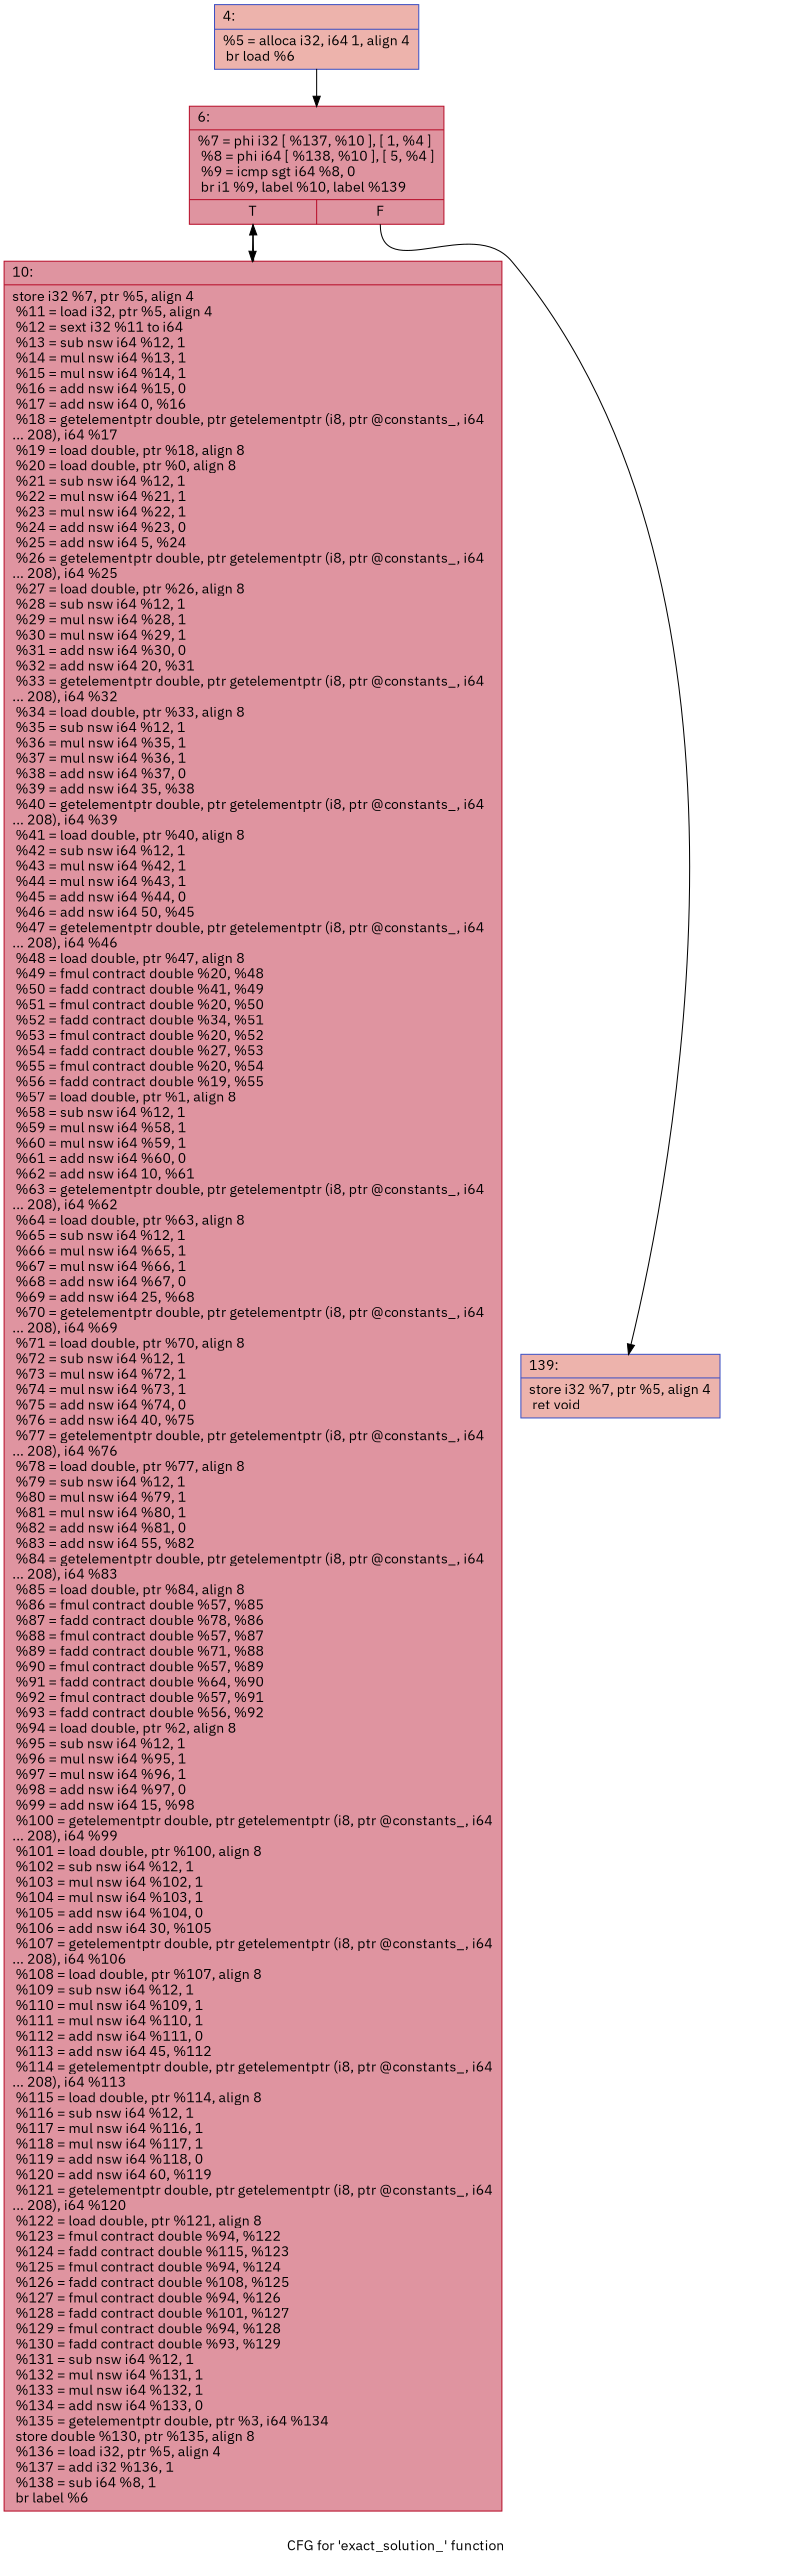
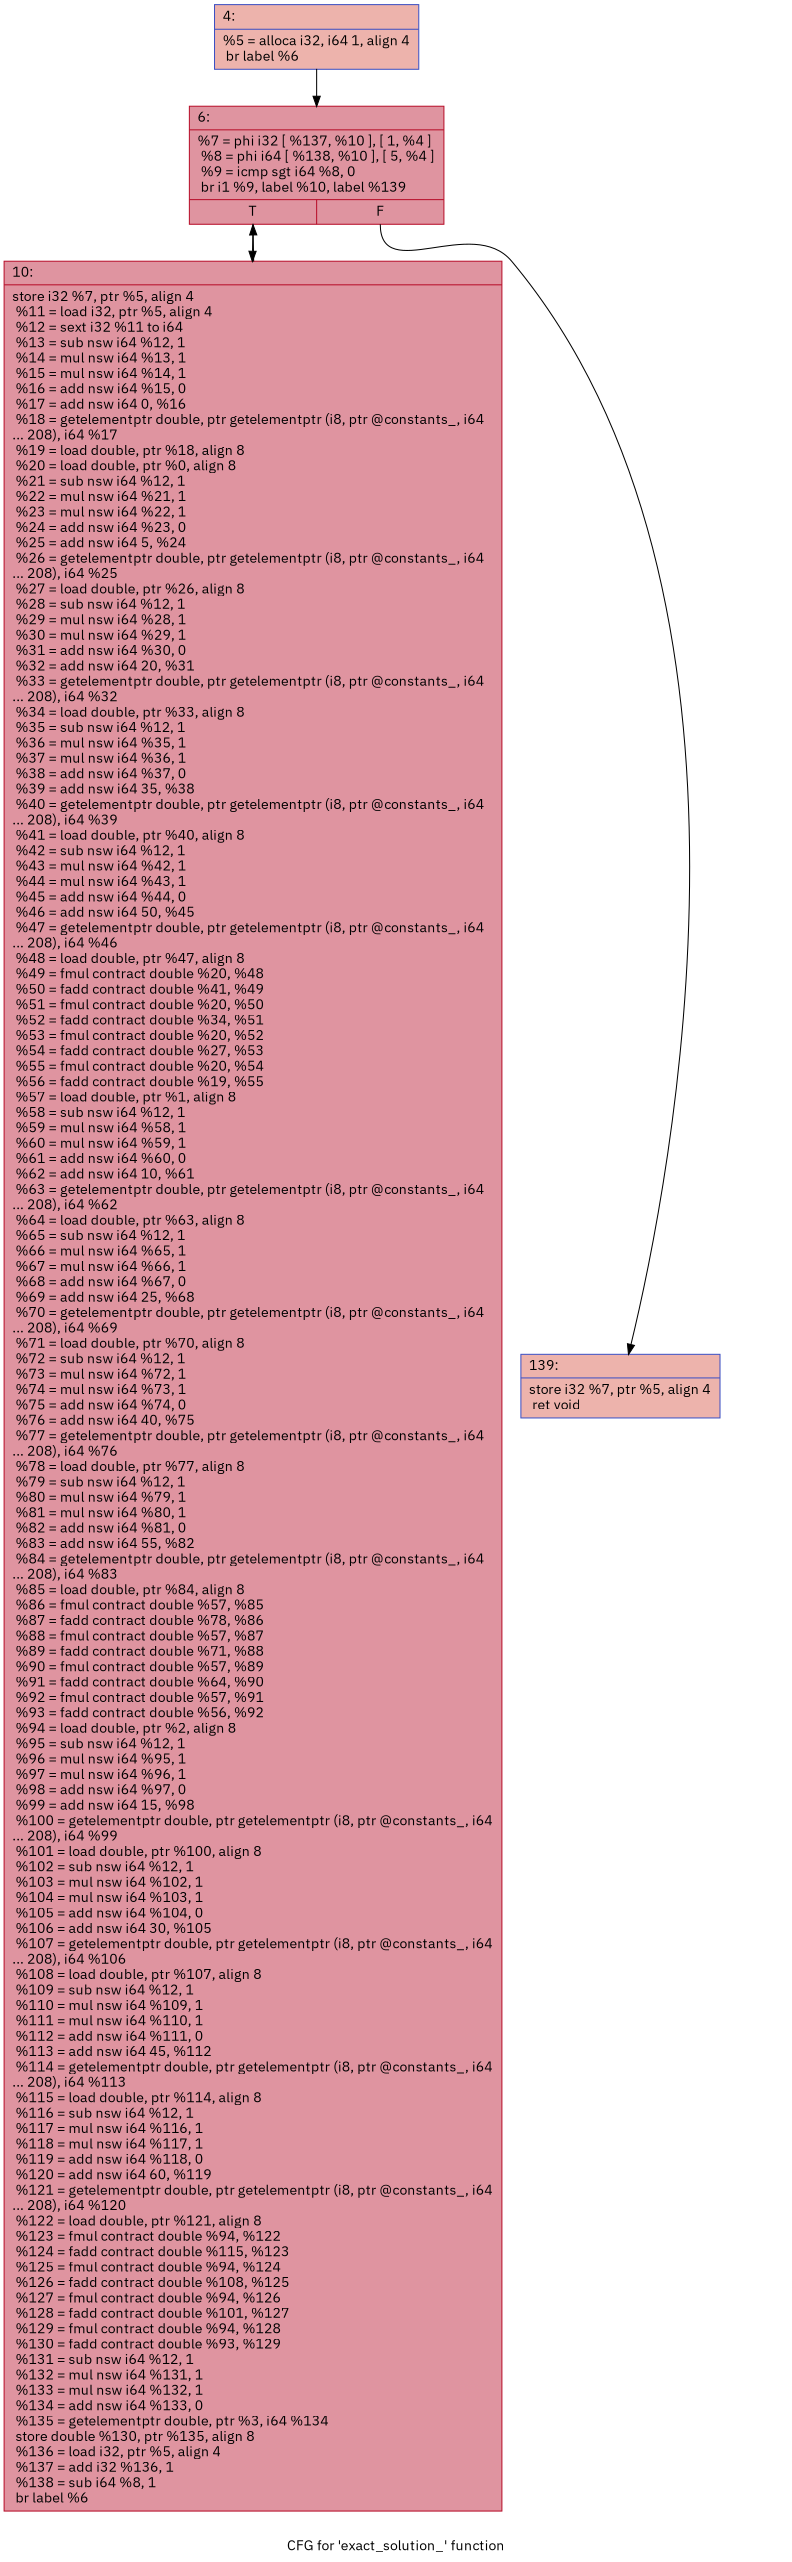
(259, 56) -> (261, 56)
